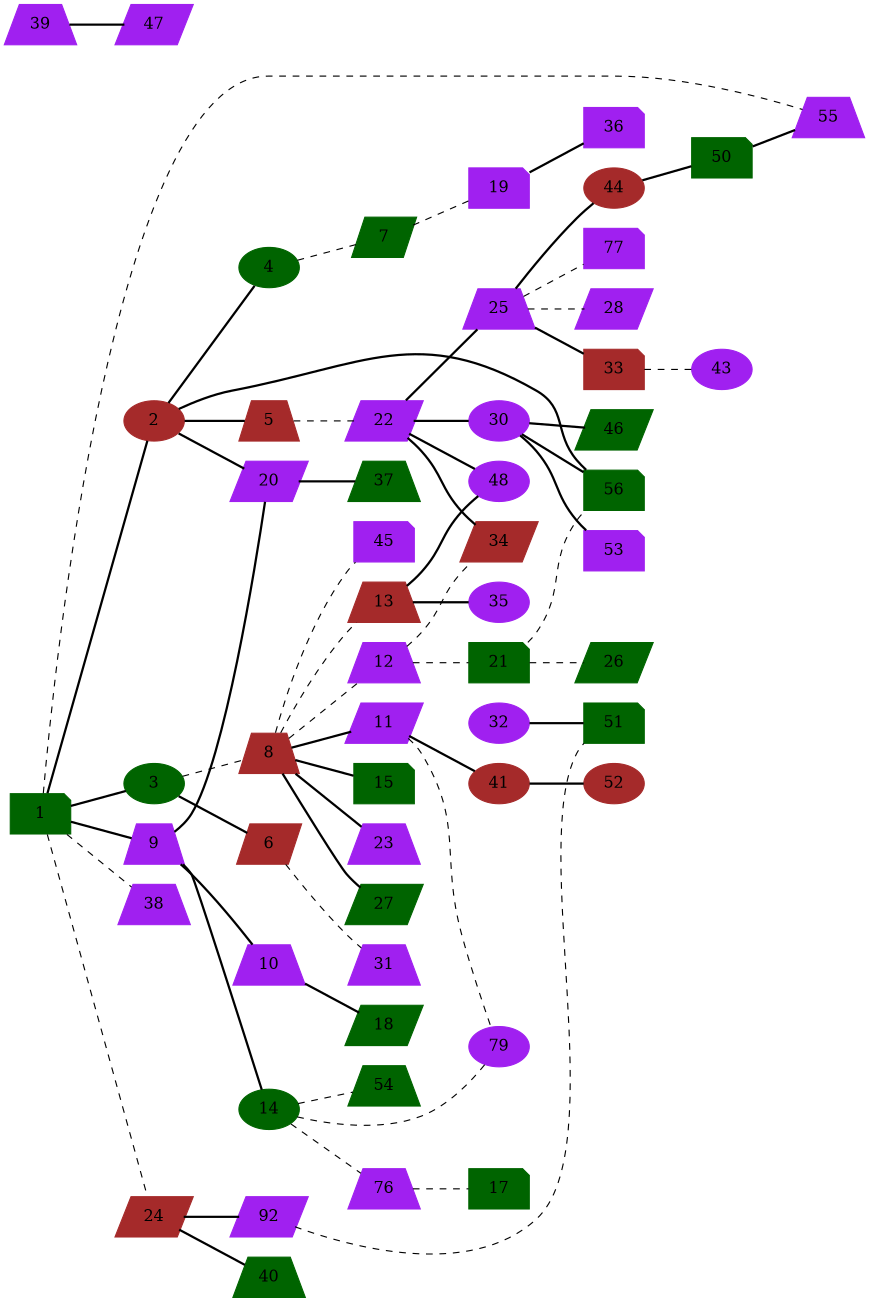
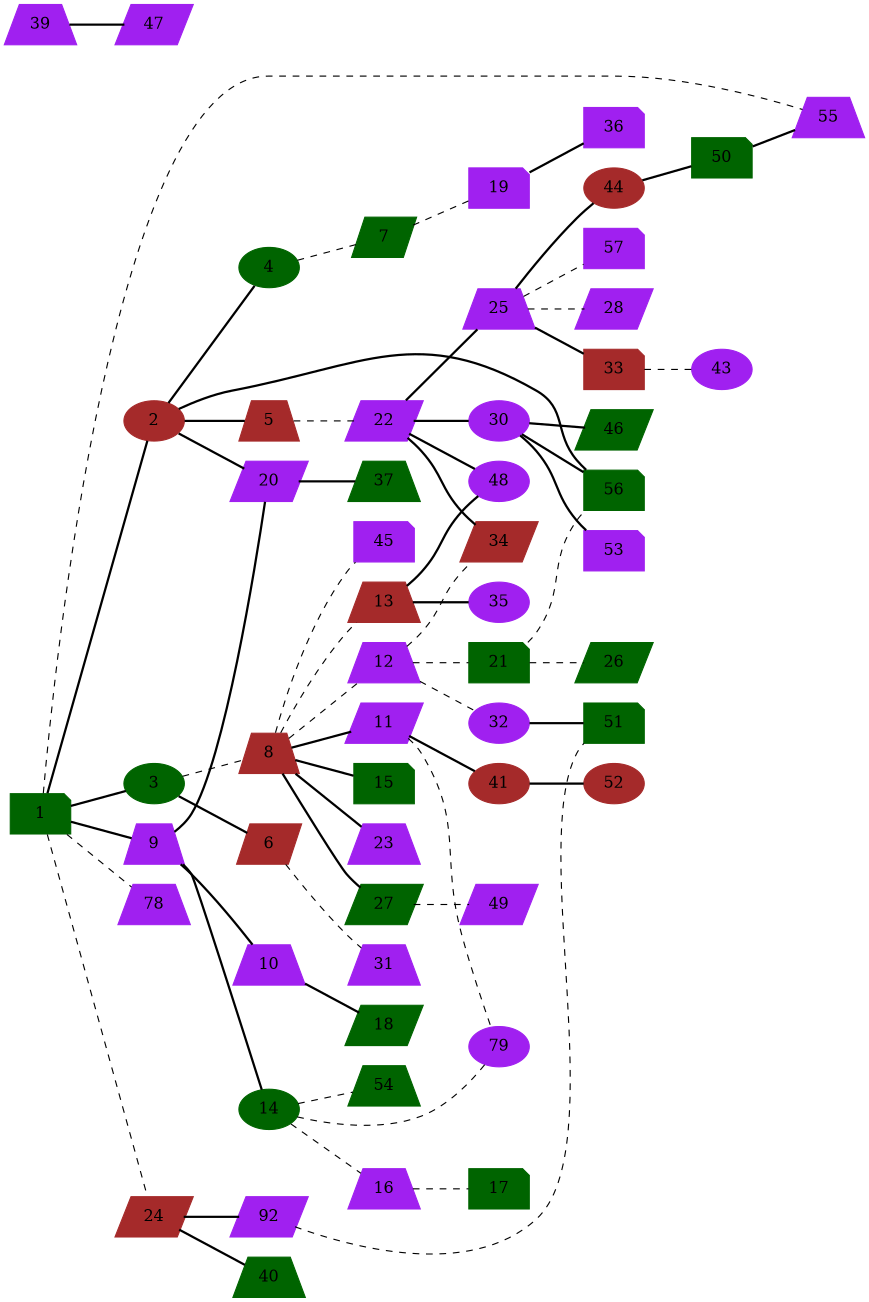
(614, 249) -> (614, 249)
none -> (447, 696)
(154, 905) -> (154, 905)
none -> (499, 905)
(384, 1189) -> (384, 1189)
